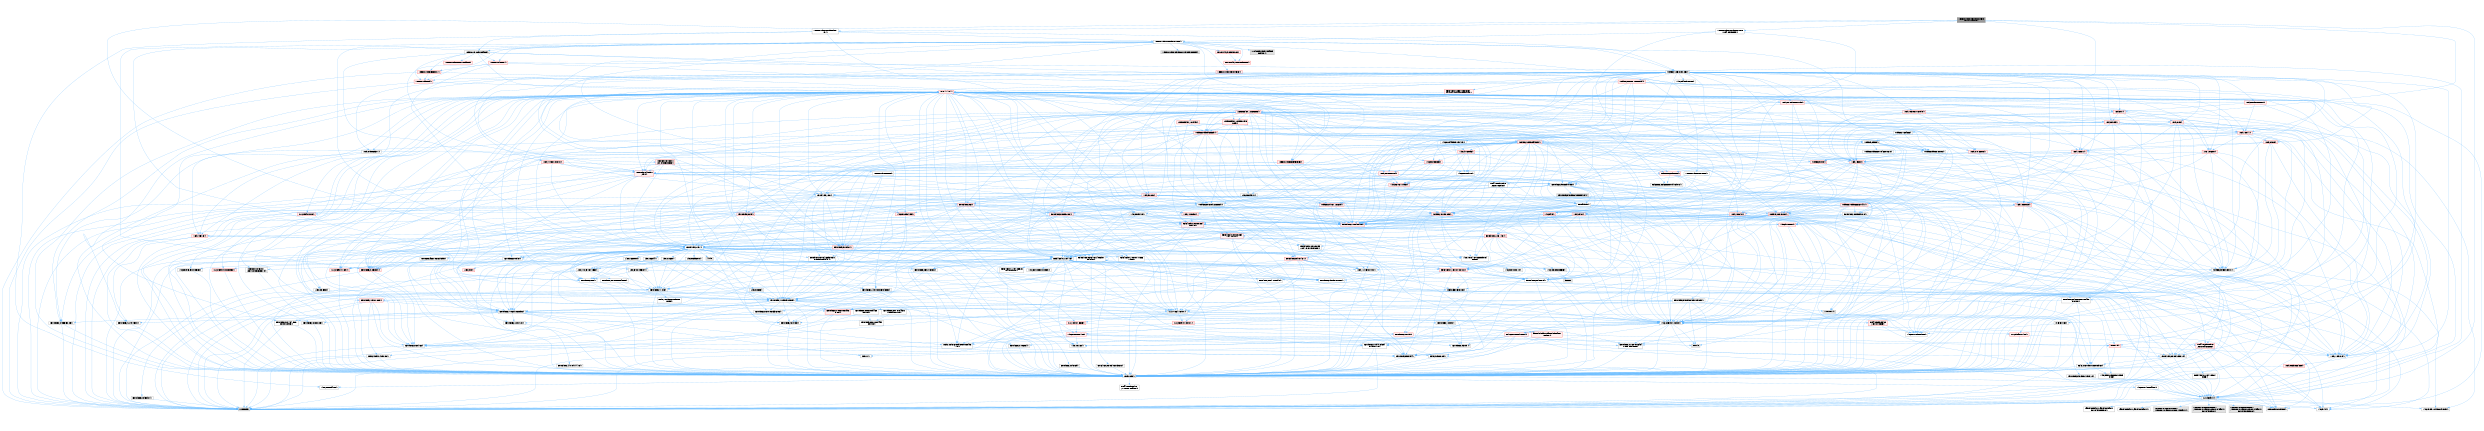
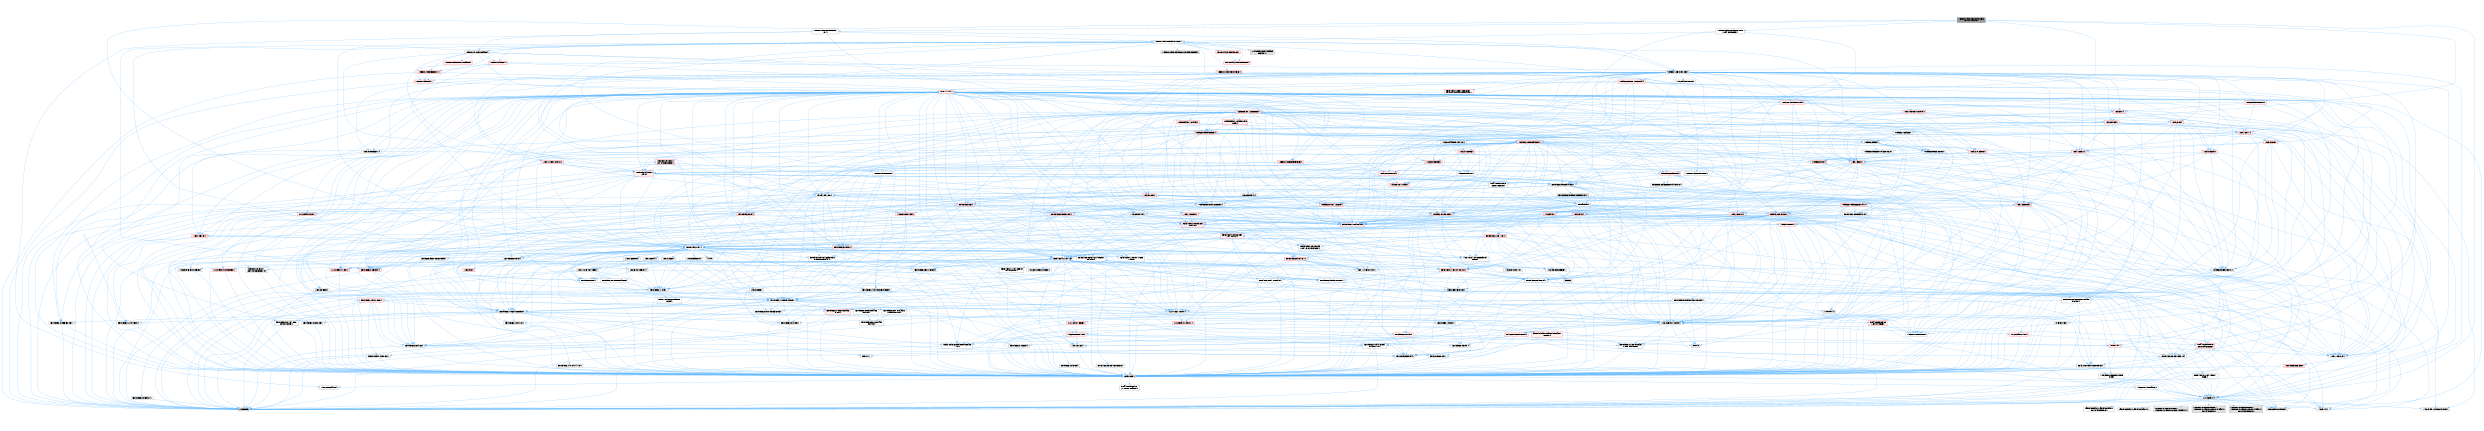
(2210, 152) -> (2210, 152)
(1134, 194) -> (1364, 231)
(2081, 376) -> none
